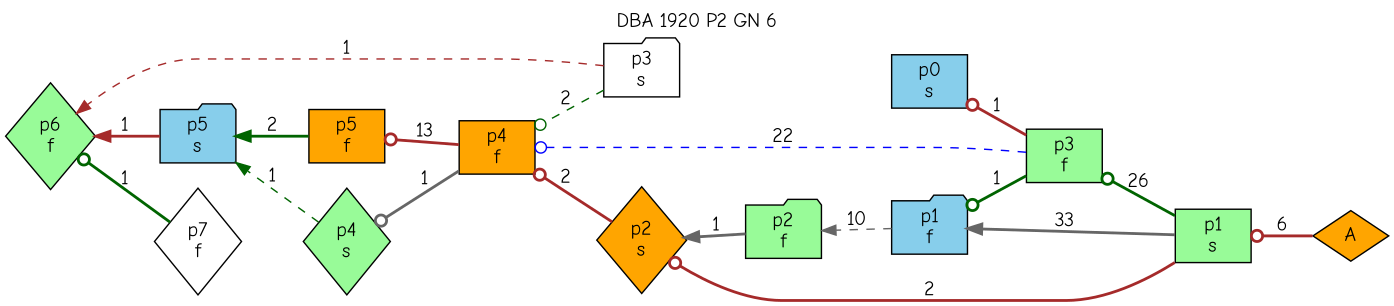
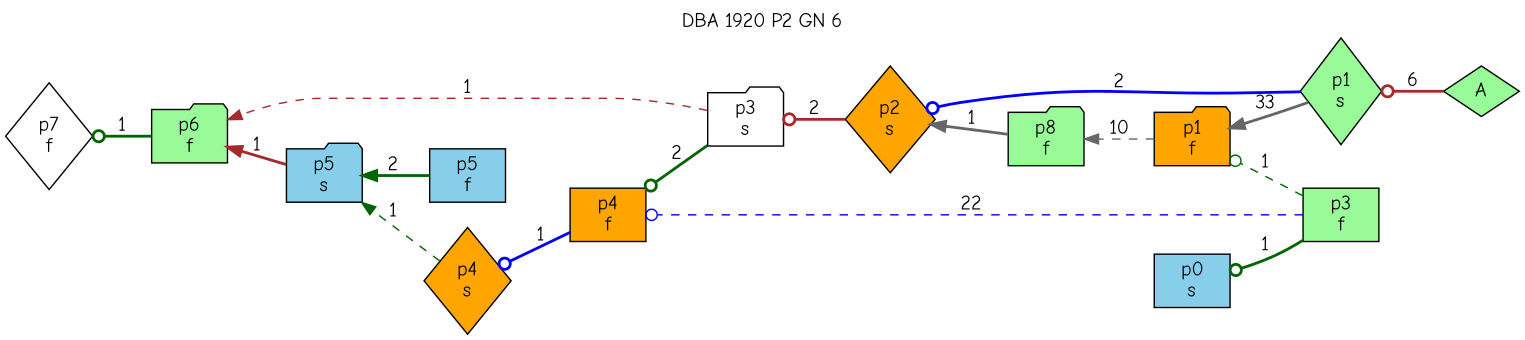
(575, 106) -> (681, 164)
(1002, 121) -> (1273, 256)
(51, 136) -> (190, 136)
(347, 136) -> (468, 176)
(428, 142) -> none
(1002, 189) -> (1272, 180)
(130, 193) -> (128, 136)
(422, 194) -> (540, 247)
(1144, 199) -> none
(578, 200) -> (820, 119)
(930, 227) -> (1192, 139)
(784, 232) -> (1046, 139)
(1213, 236) -> (1341, 91)
(1351, 236) -> (1481, 91)
(347, 242) -> (468, 281)
(928, 300) -> (1119, 92)
